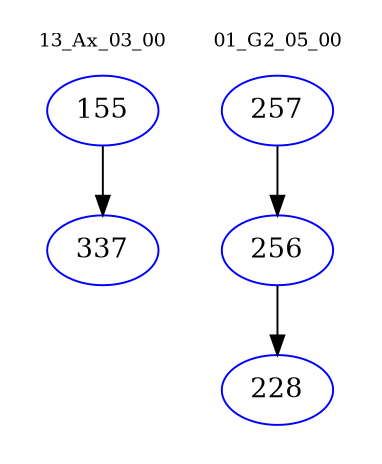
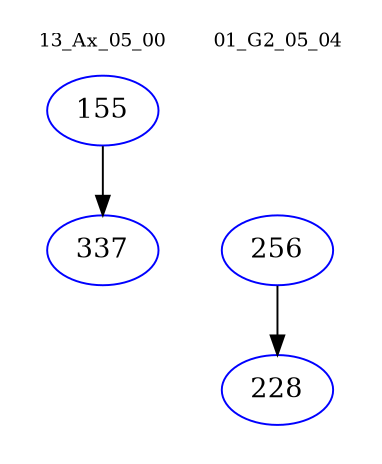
(103, 42) -> (103, 42)
(278, 42) -> (278, 42)
(277, 111) -> none
